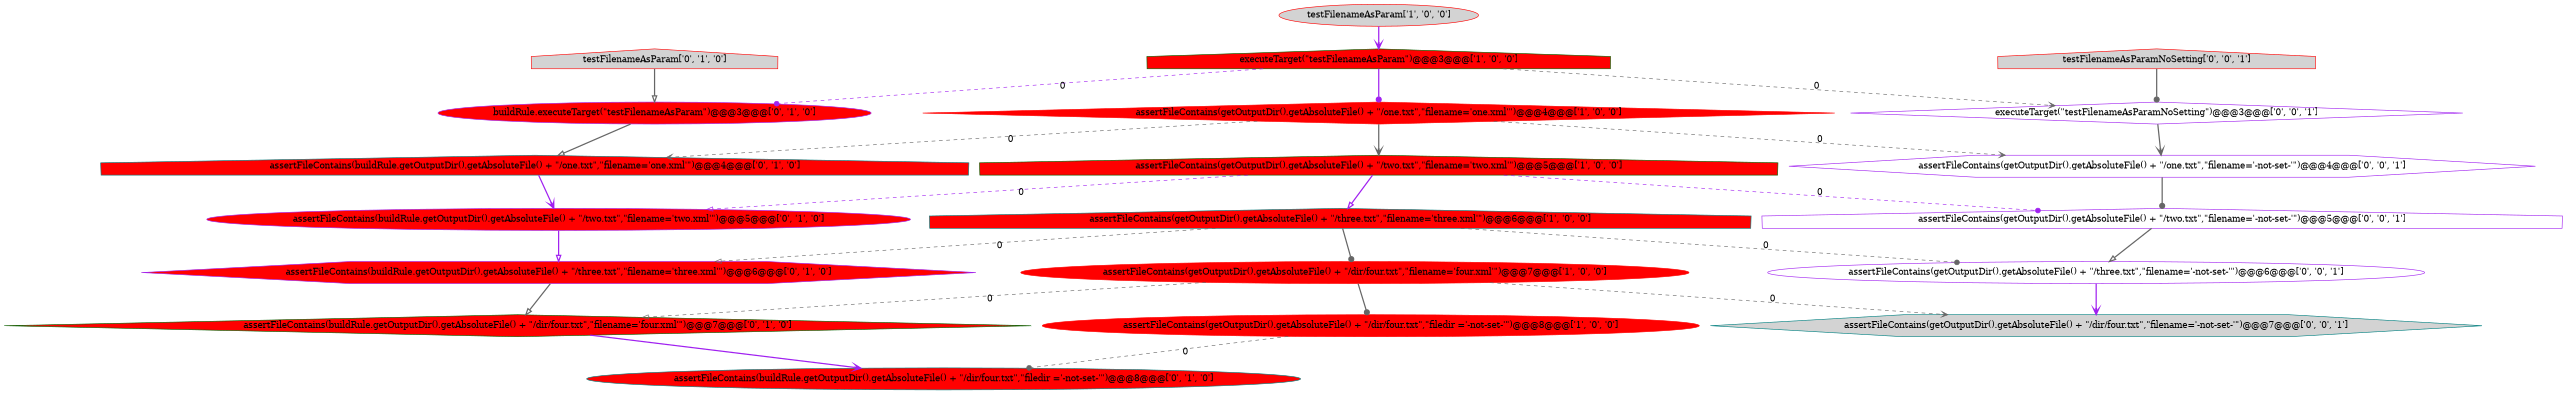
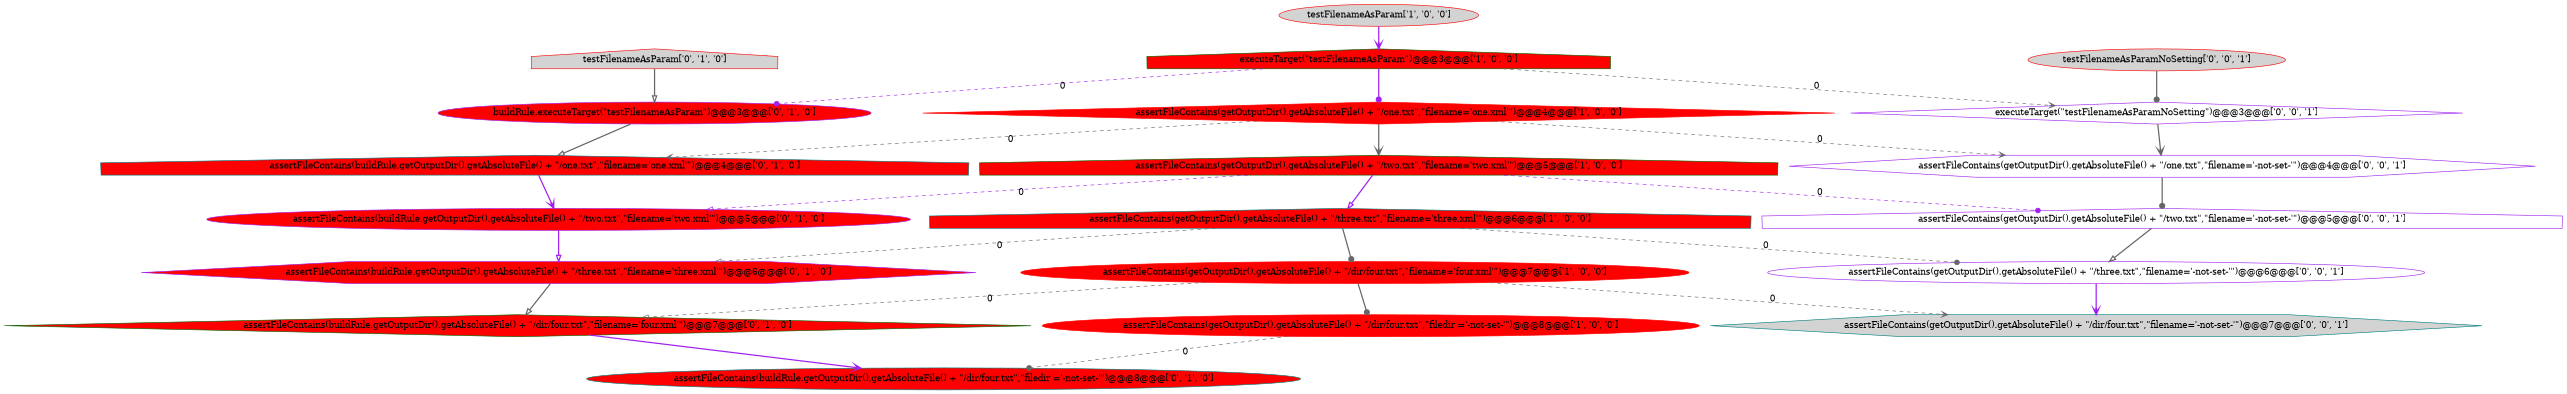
(2157, 60) -> (2157, 60)
